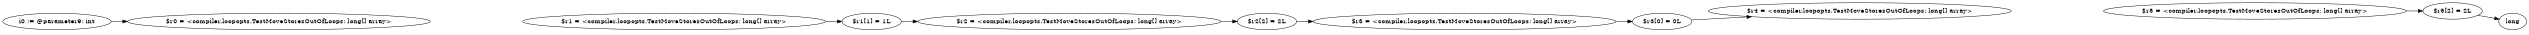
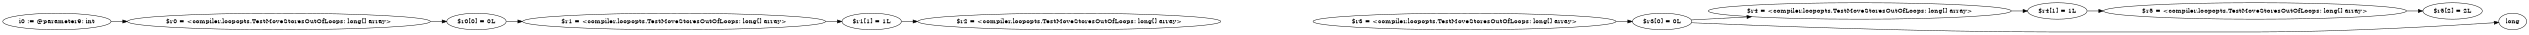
none -> (2057, 11)
(2486, 17) -> (2093, 32)
none -> (476, 21)
(1267, 21) -> none
